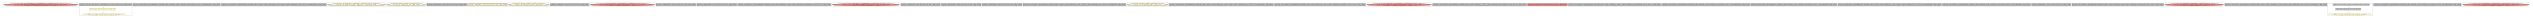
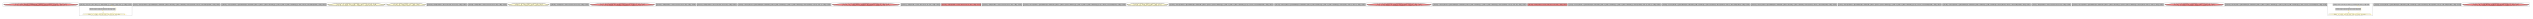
(487, 5) -> (487, 5)
(961, 5) -> (961, 5)
(102, 9) -> (102, 9)
